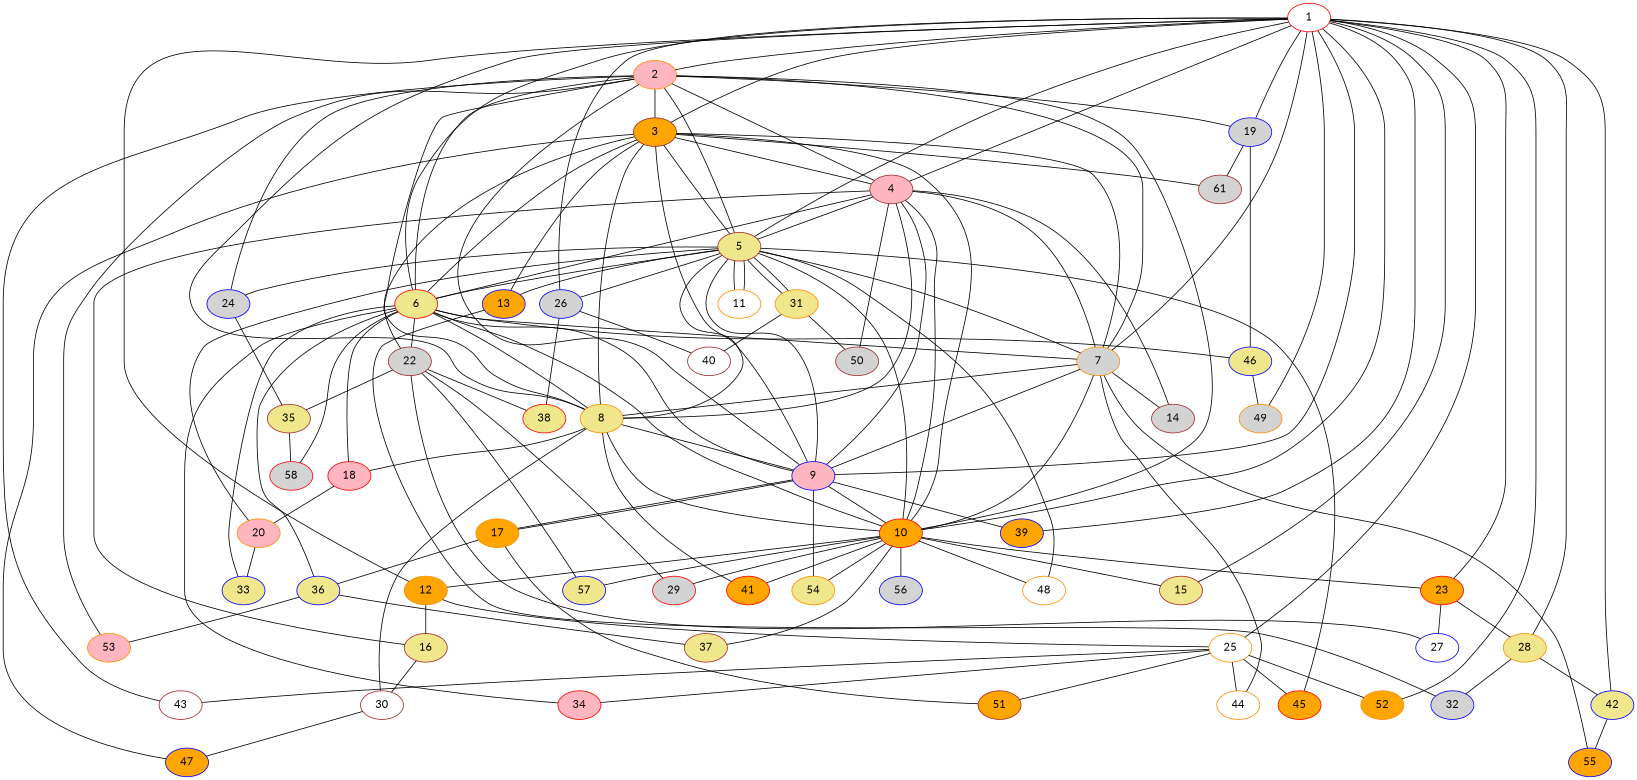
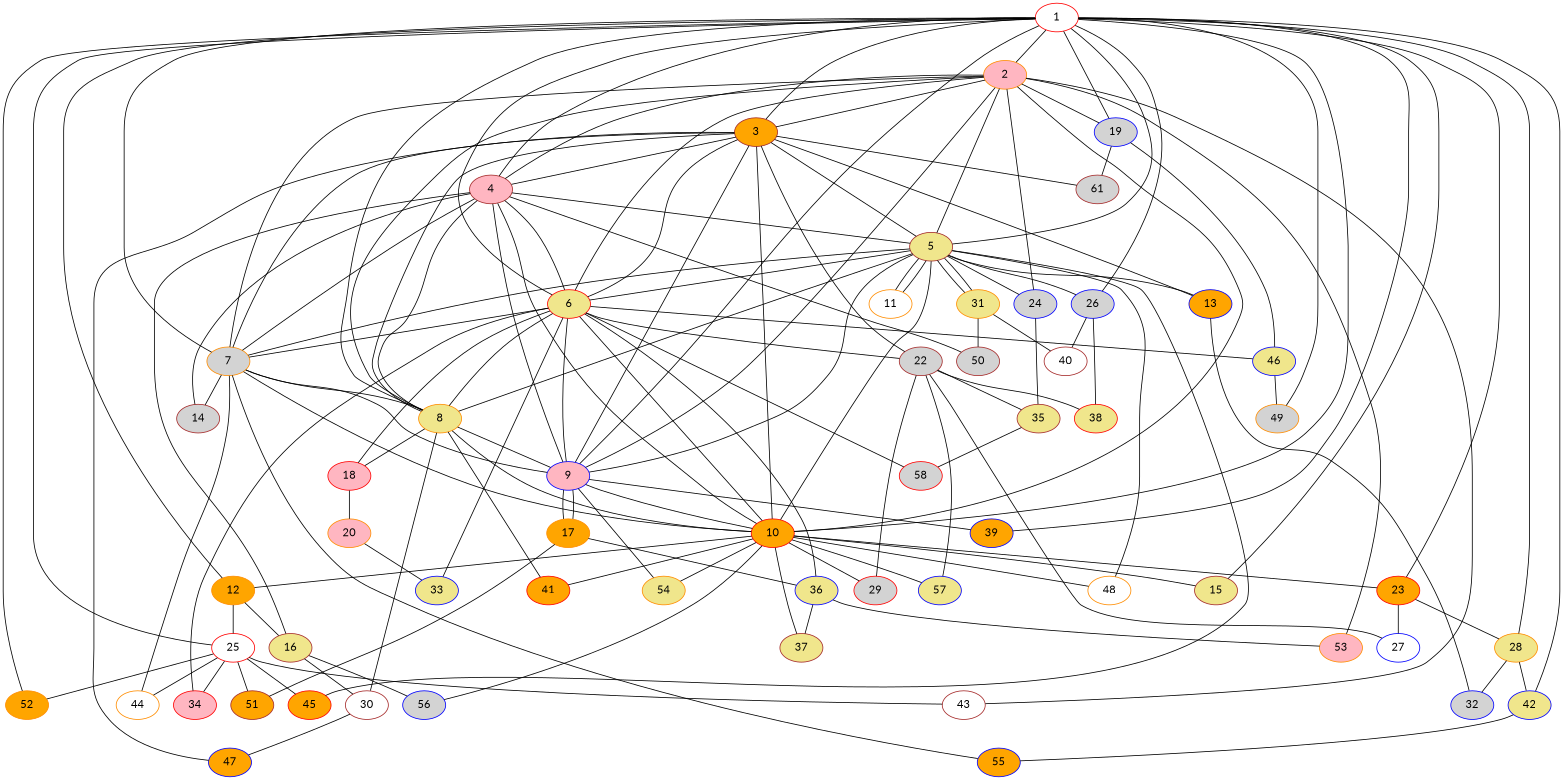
(363, 296) -> none
(1230, 648) -> (233, 648)
none -> (348, 671)
